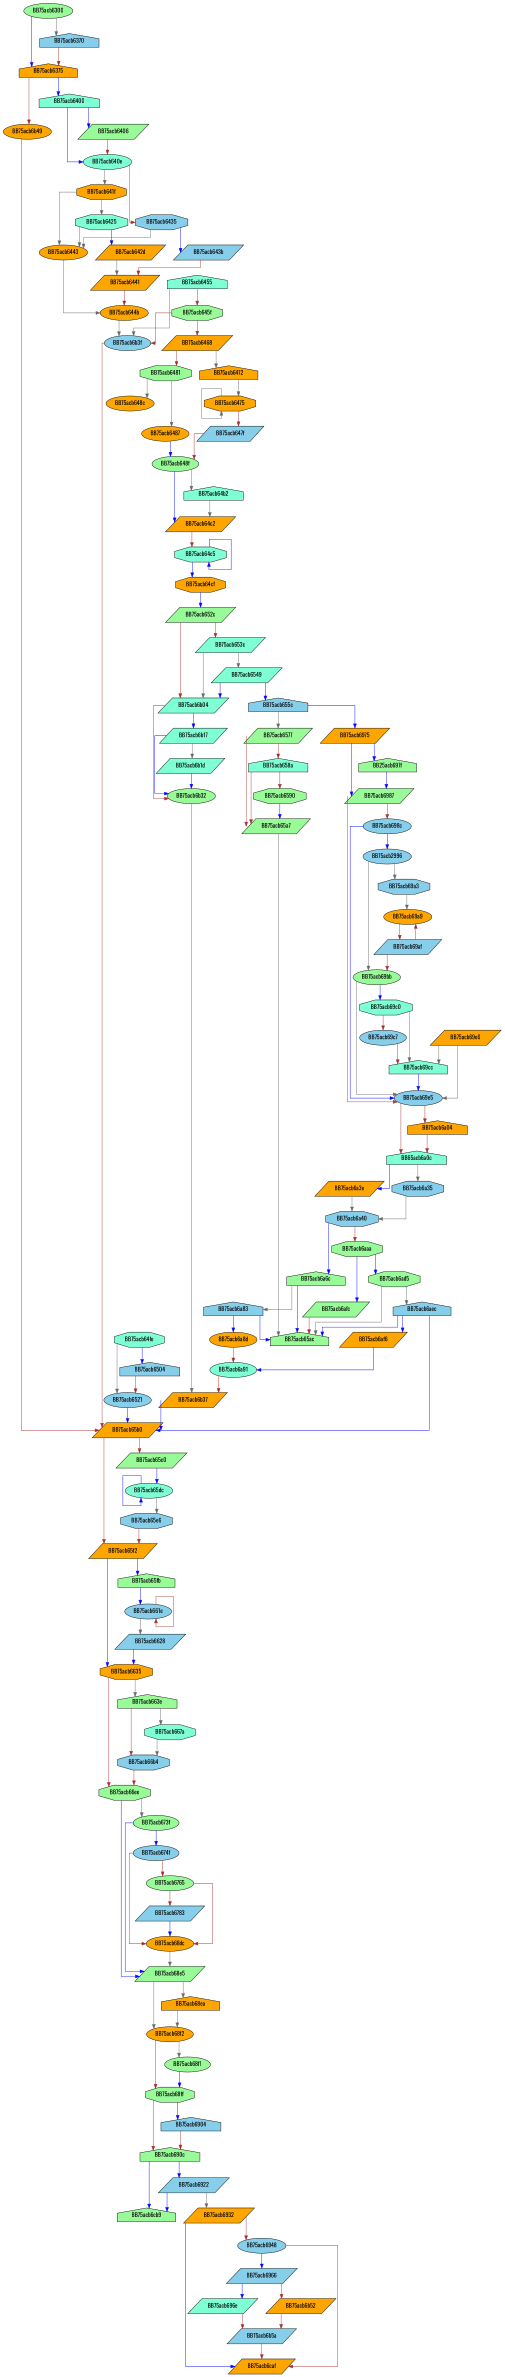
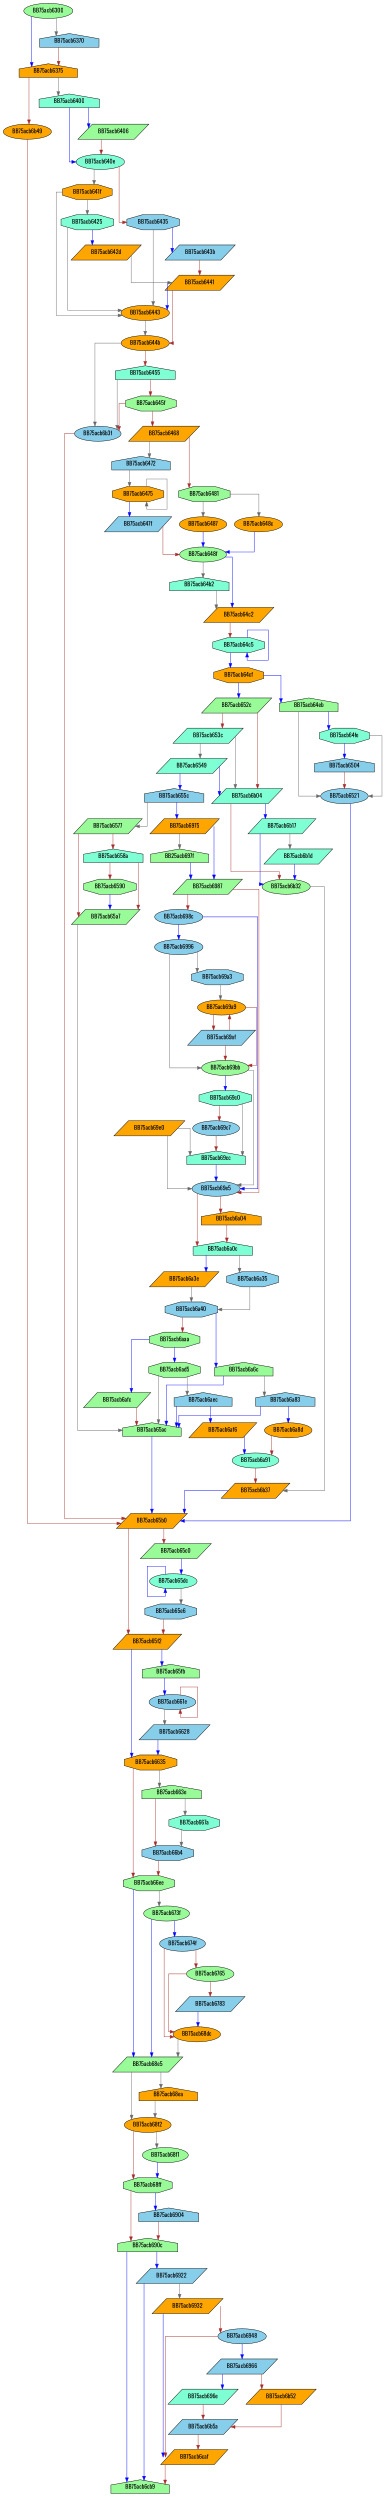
(58, 85) -> (58, 85)
none -> (167, 294)
none -> (145, 356)
(229, 373) -> (141, 464)
(238, 416) -> (130, 507)
none -> (252, 552)
none -> (309, 706)
(374, 750) -> (180, 839)
(387, 857) -> (179, 947)
none -> (257, 1033)
(417, 1159) -> (223, 1249)
(352, 1430) -> (152, 1473)
none -> (165, 2472)
